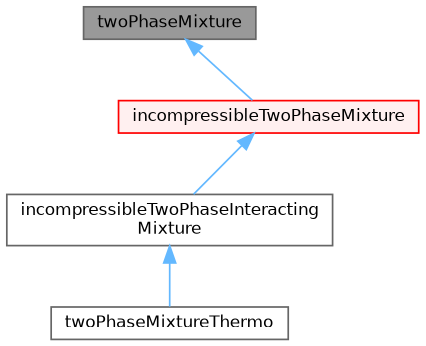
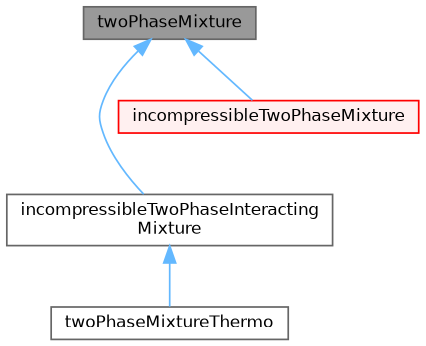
(218, 170) -> (100, 123)
